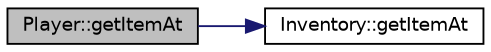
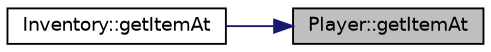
(222, 26) -> (250, 26)
